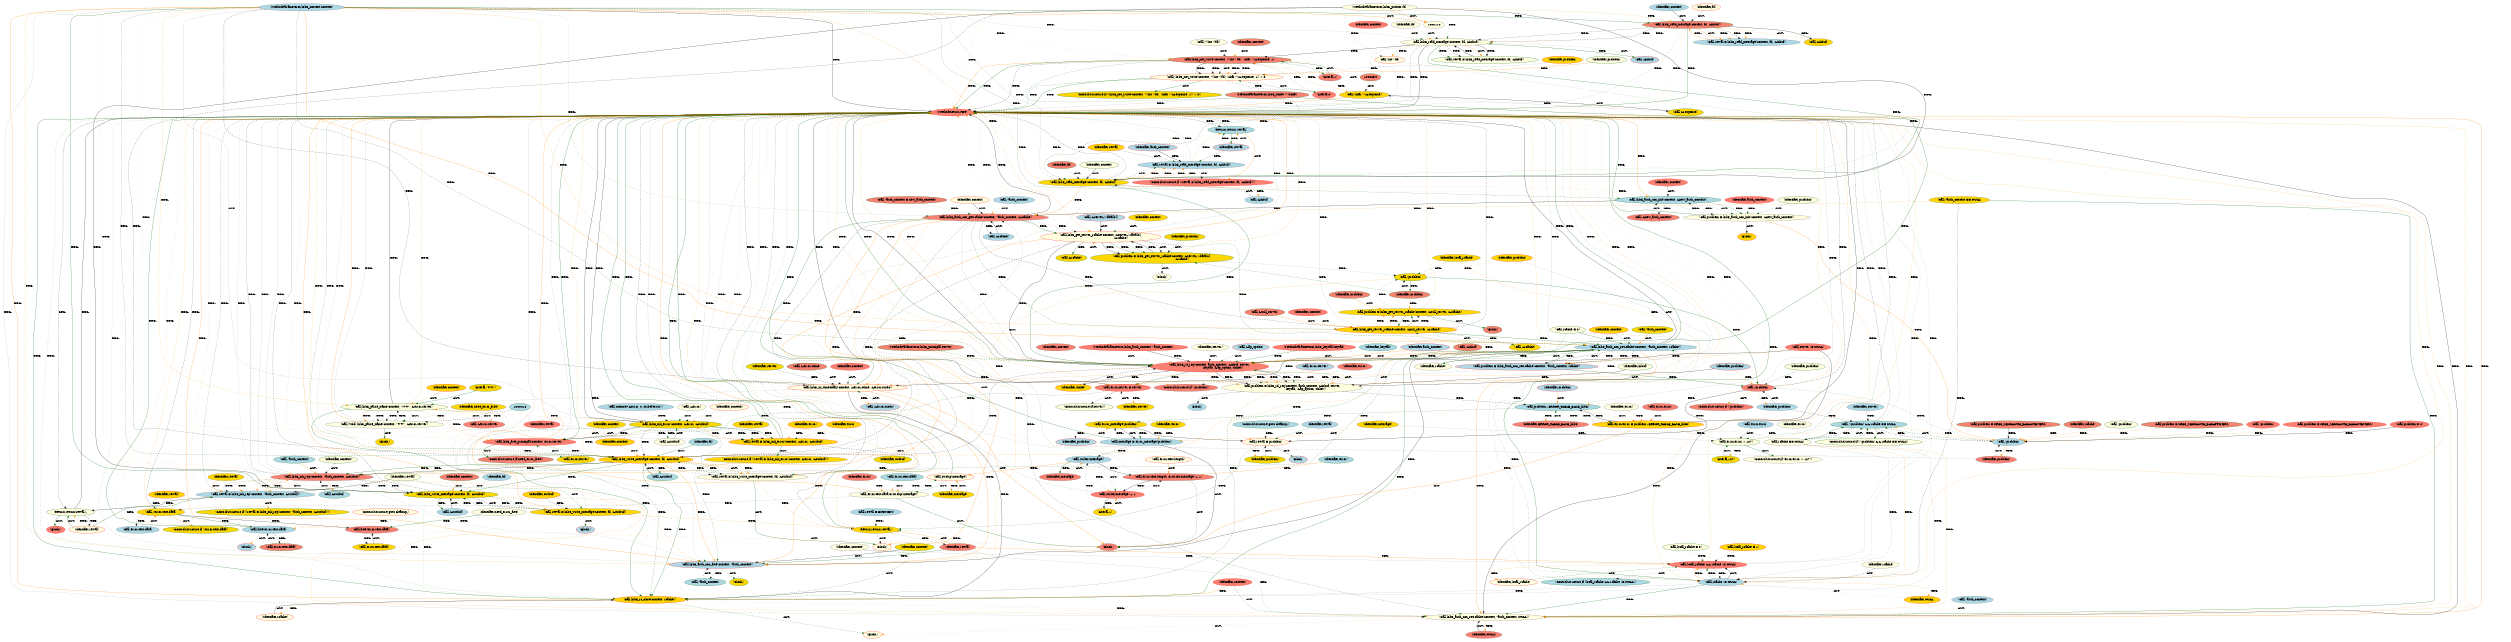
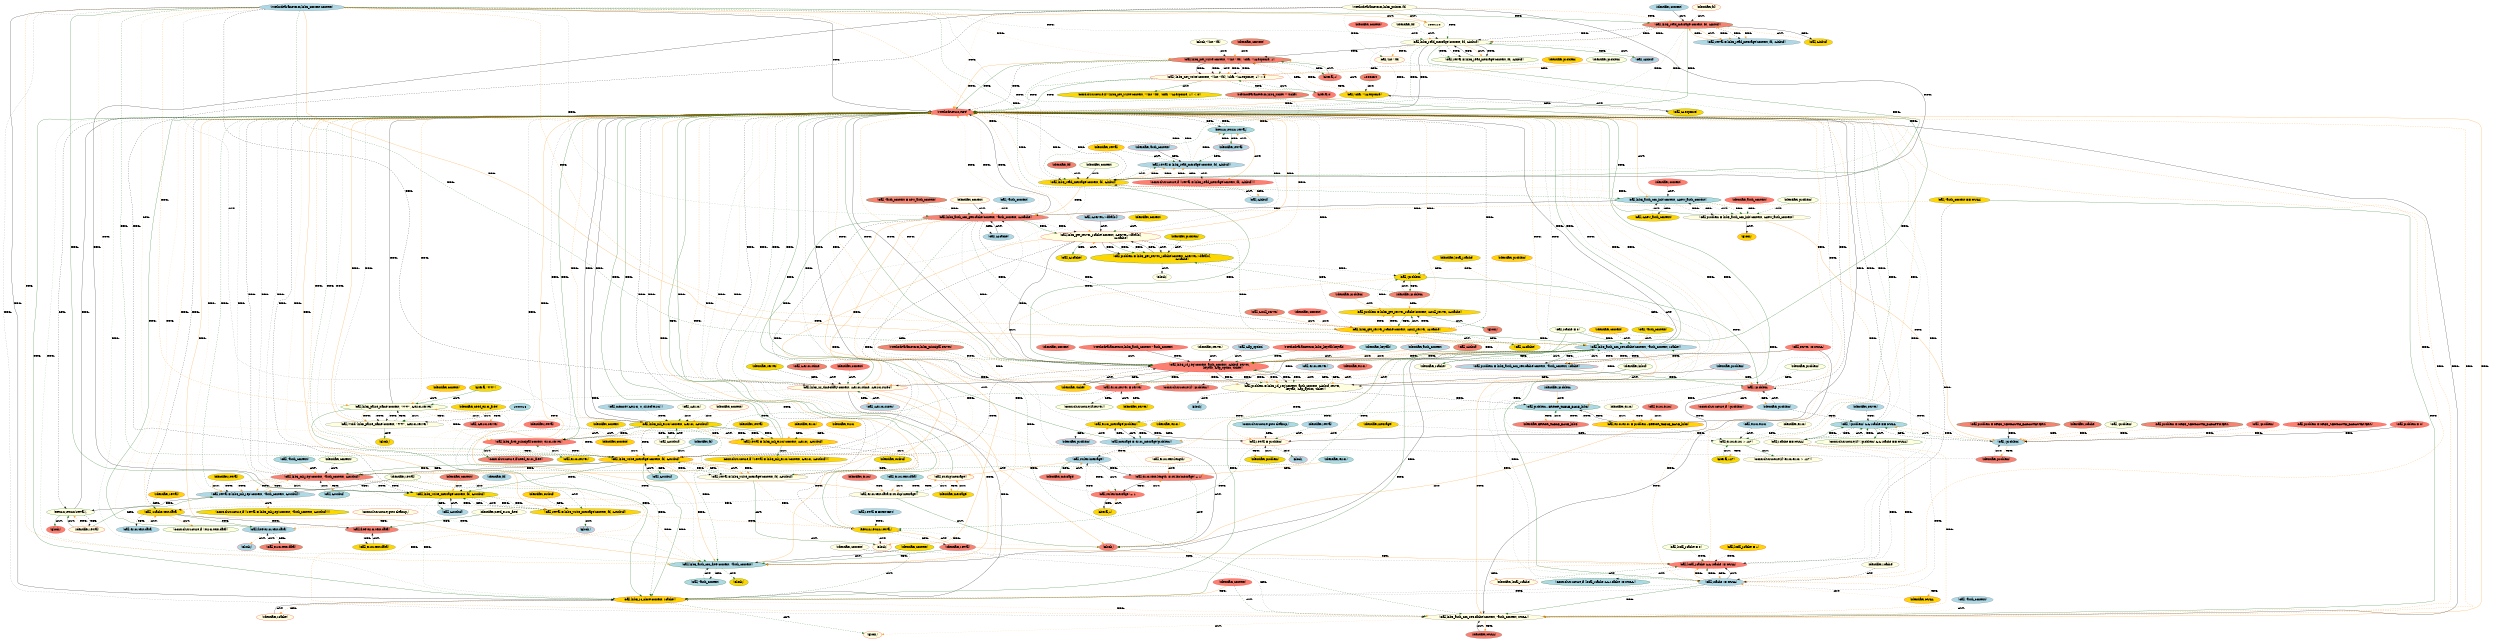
(1209, 42) -> (1209, 42)
(1107, 105) -> (803, 307)
(1642, 156) -> (1642, 156)
(147, 218) -> (147, 218)
(1653, 218) -> (1653, 218)
(1109, 398) -> (1109, 398)
(1937, 463) -> (1935, 456)
(18, 473) -> (18, 473)
(922, 487) -> (922, 487)
(1146, 487) -> (1146, 487)
(161, 512) -> (161, 512)
(201, 530) -> (201, 530)
(1224, 544) -> (1224, 544)
(718, 565) -> (718, 565)
(1717, 572) -> (1717, 572)
